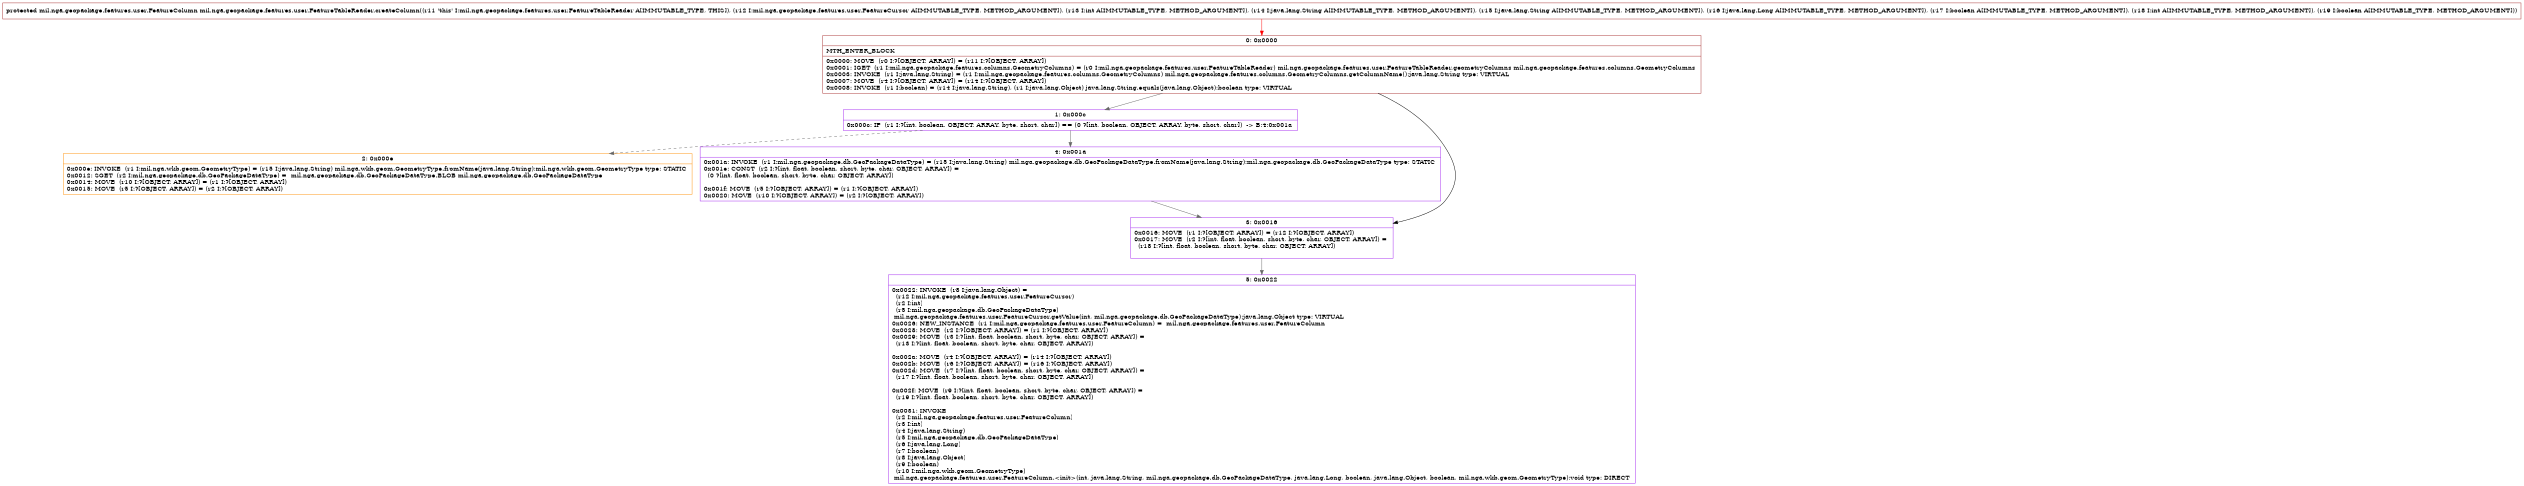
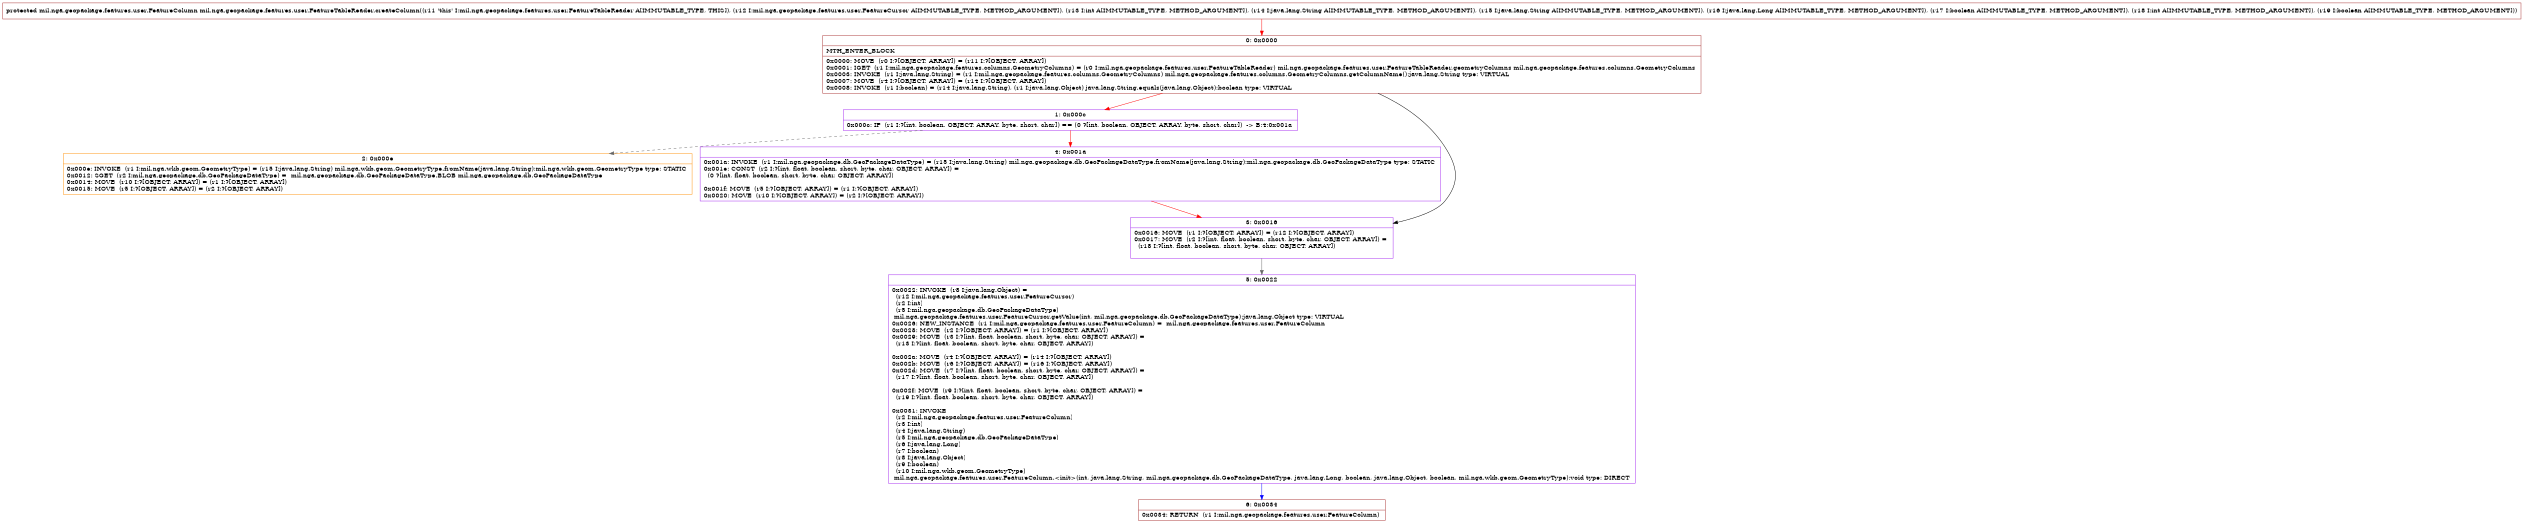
(1136, 101) -> (1136, 101)
(1070, 136) -> (1070, 136)
(1174, 209) -> (1174, 209)
none -> (1262, 510)
